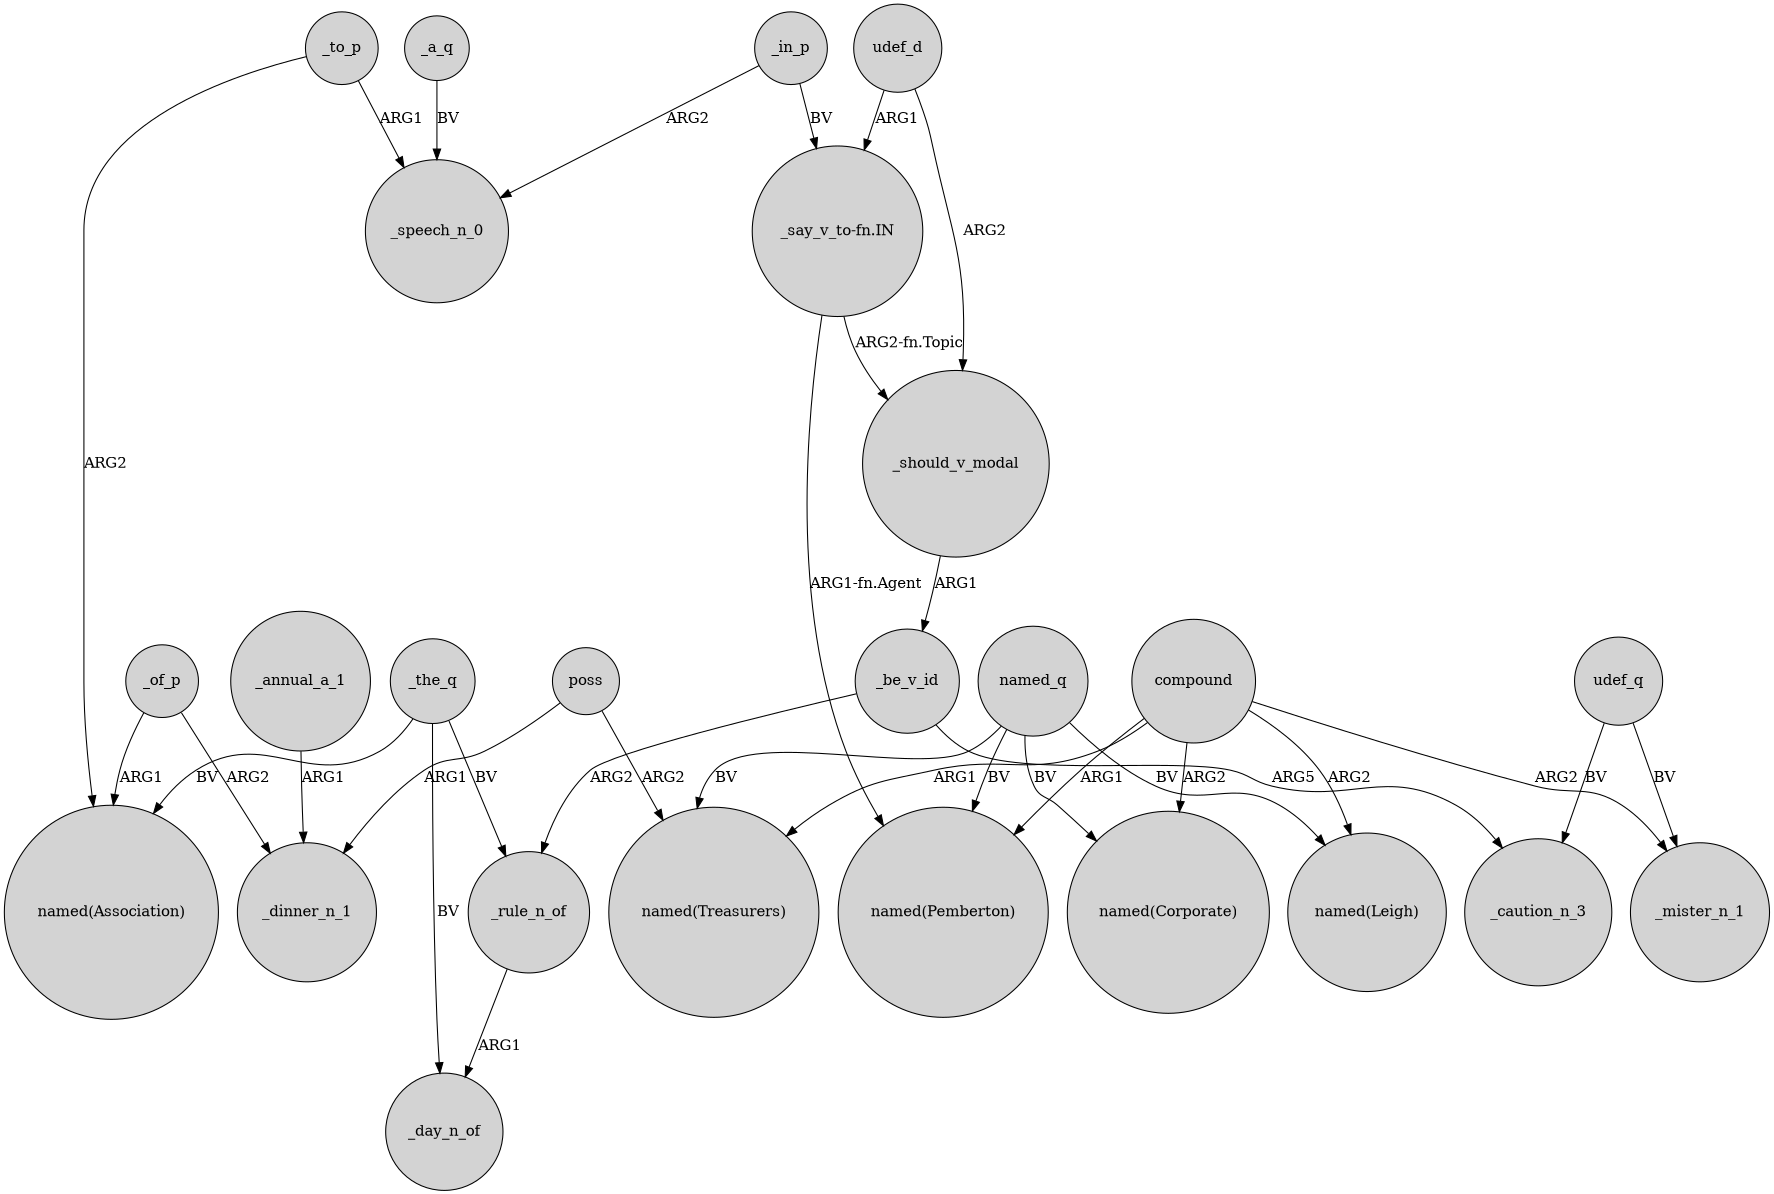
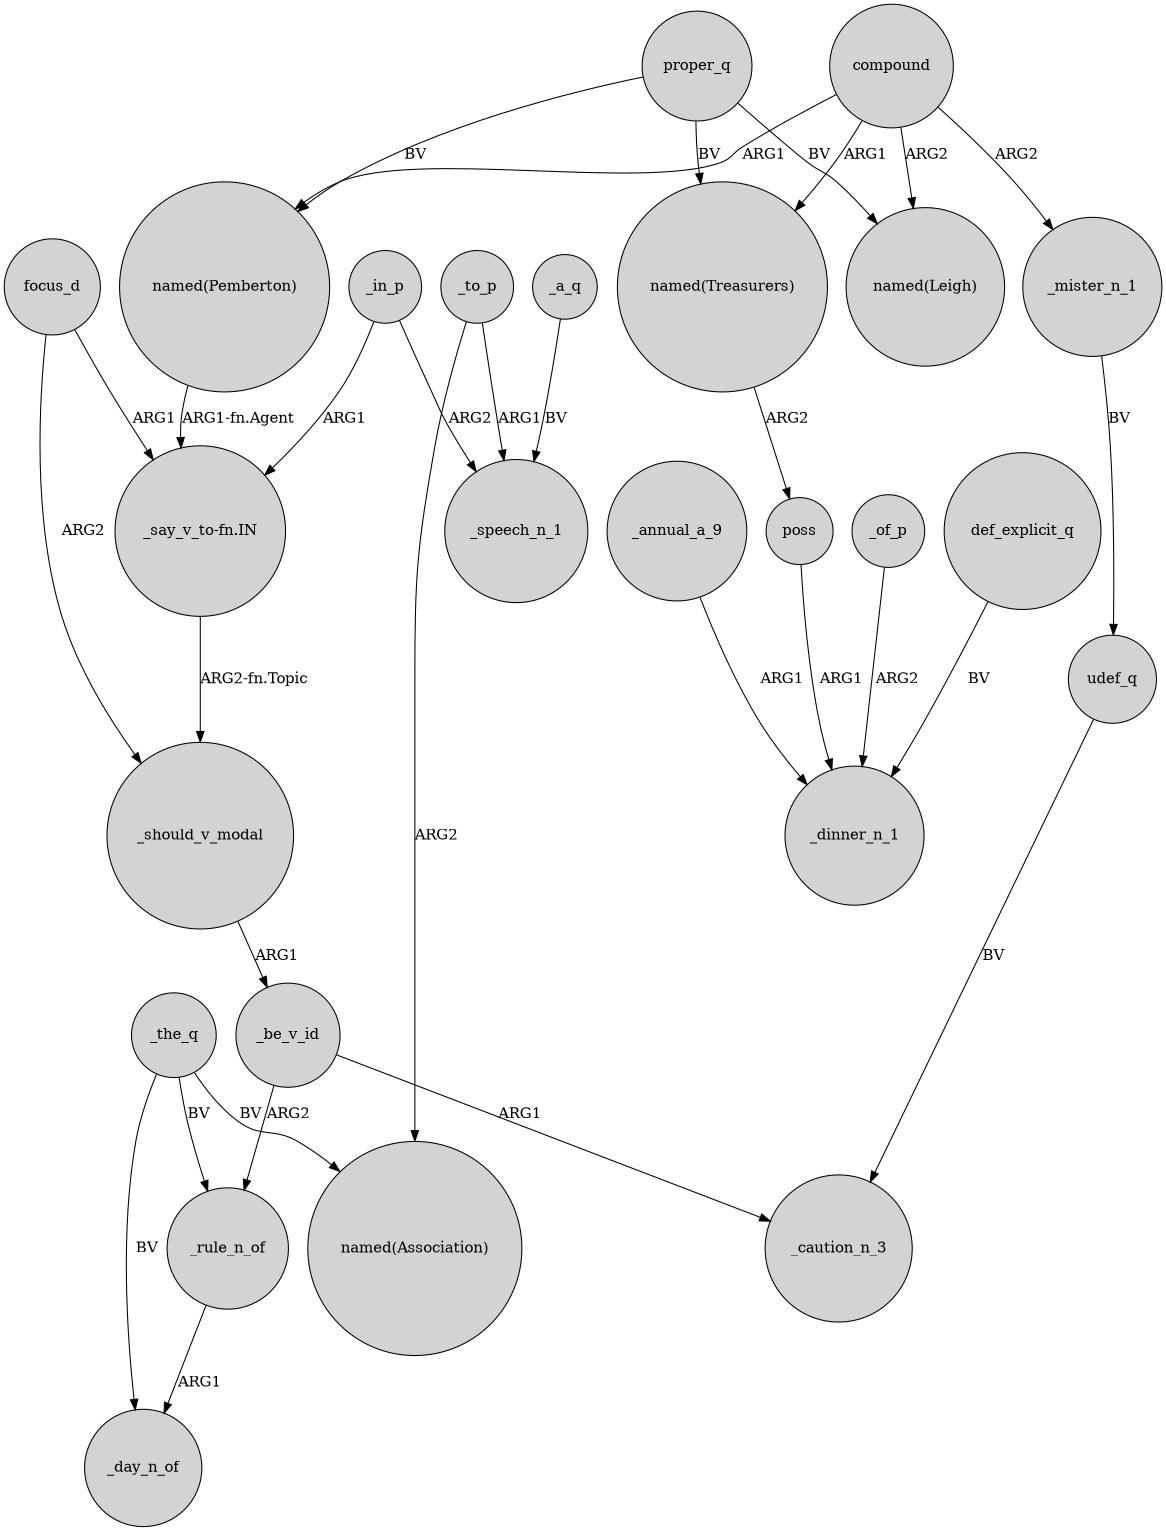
(898, 48) -> (52, 287)
(821, 119) -> (345, 419)
(437, 231) -> (516, 531)
none -> (1023, 531)
(809, 571) -> (182, 411)
(301, 681) -> (677, 531)
(1033, 681) -> (697, 66)
(126, 752) -> none
(630, 761) -> (770, 438)
(1294, 778) -> (520, 1114)
(1653, 780) -> (1112, 490)
(1168, 912) -> none
